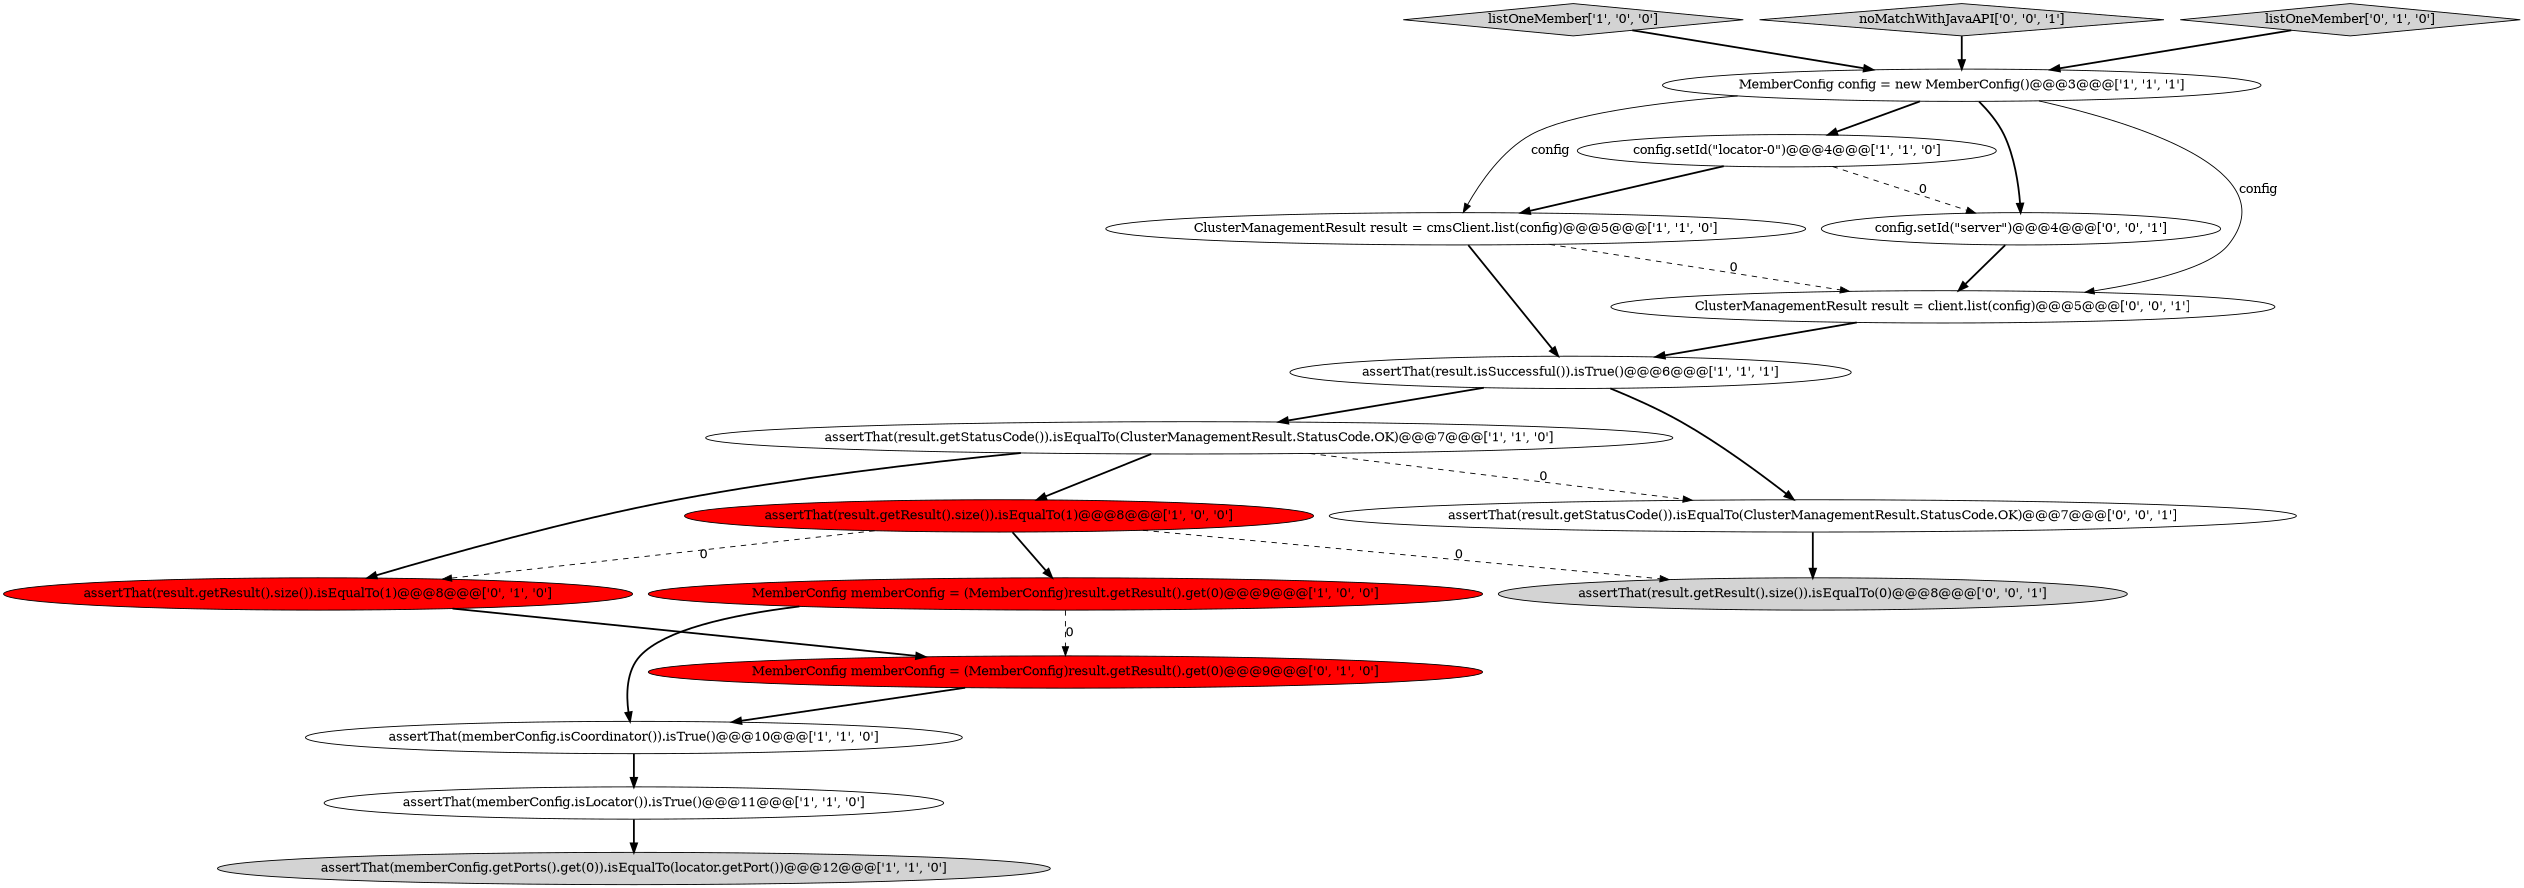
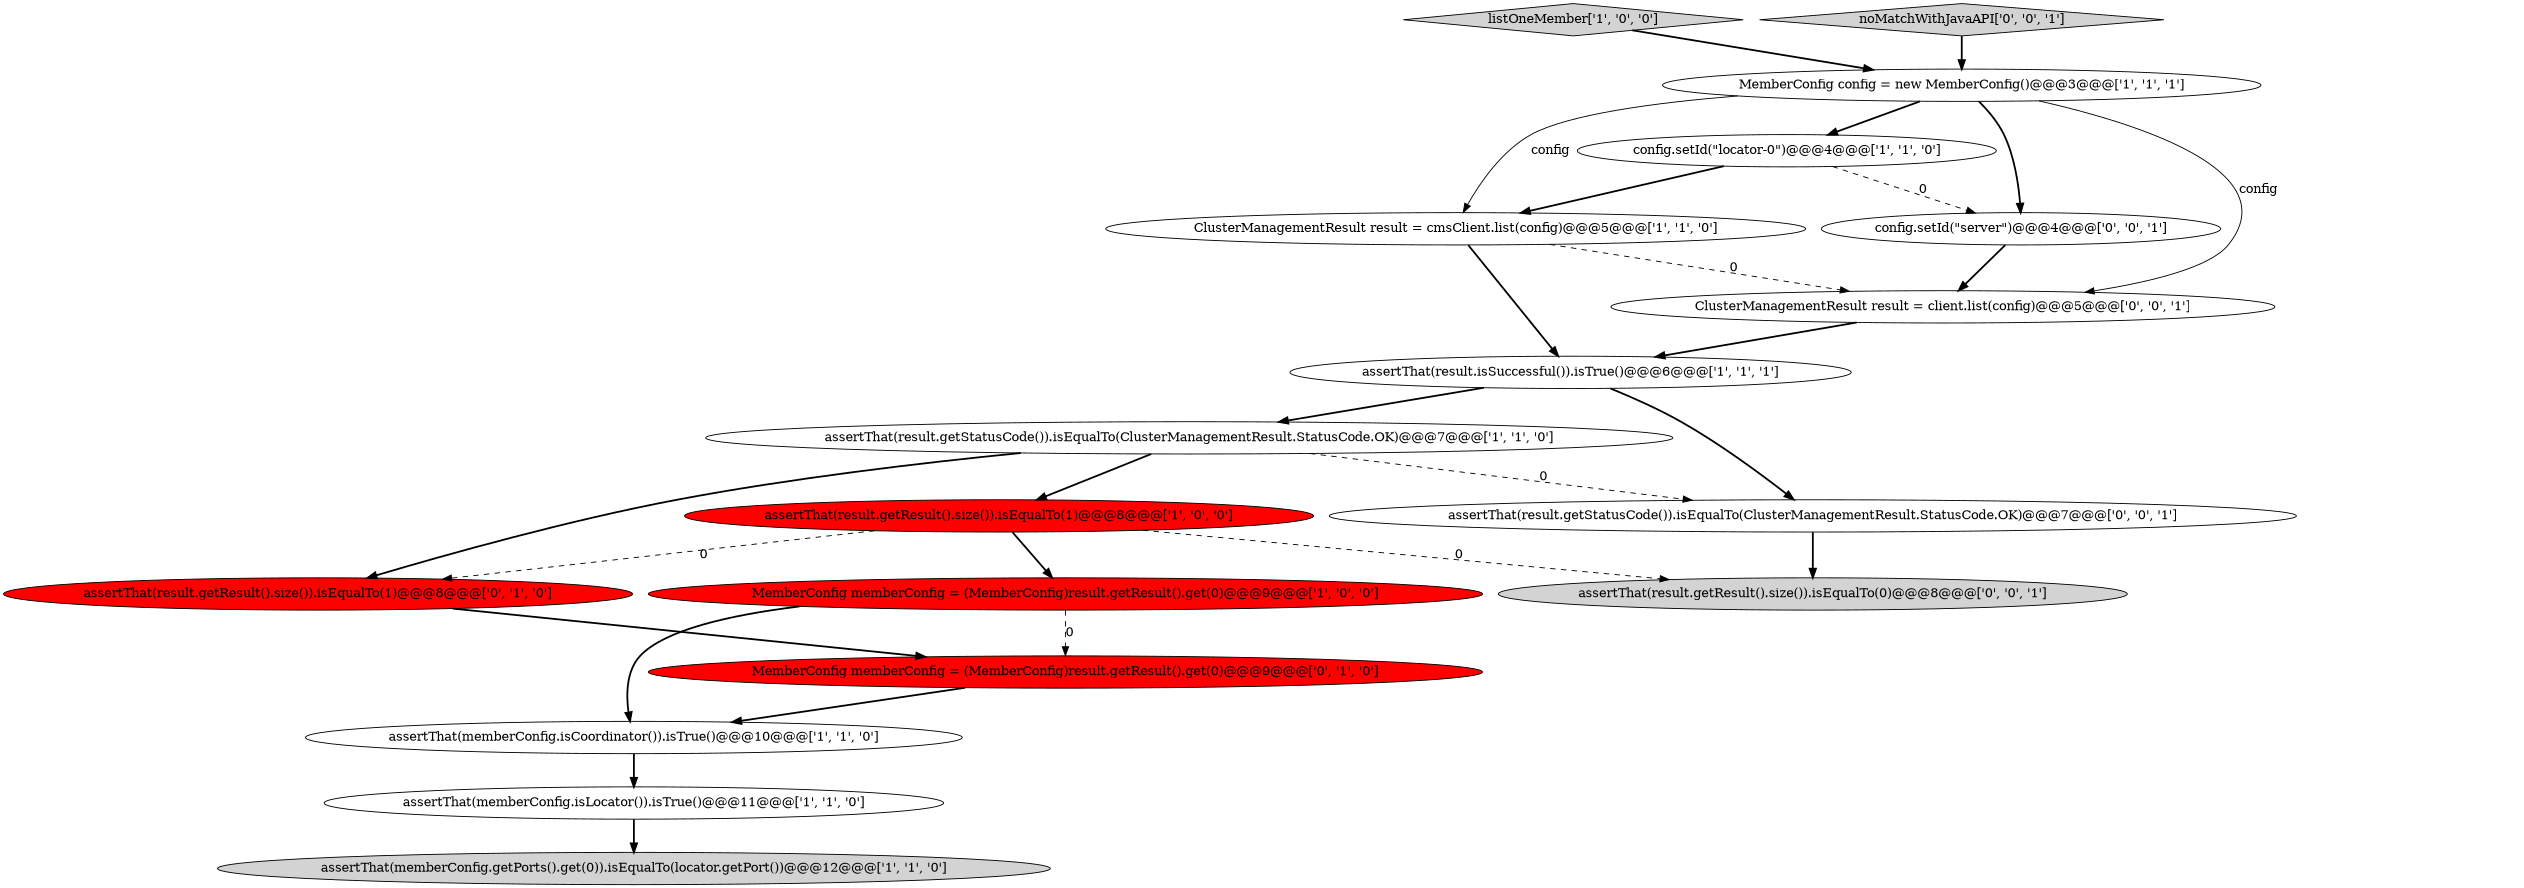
(2350, 20) -> none
